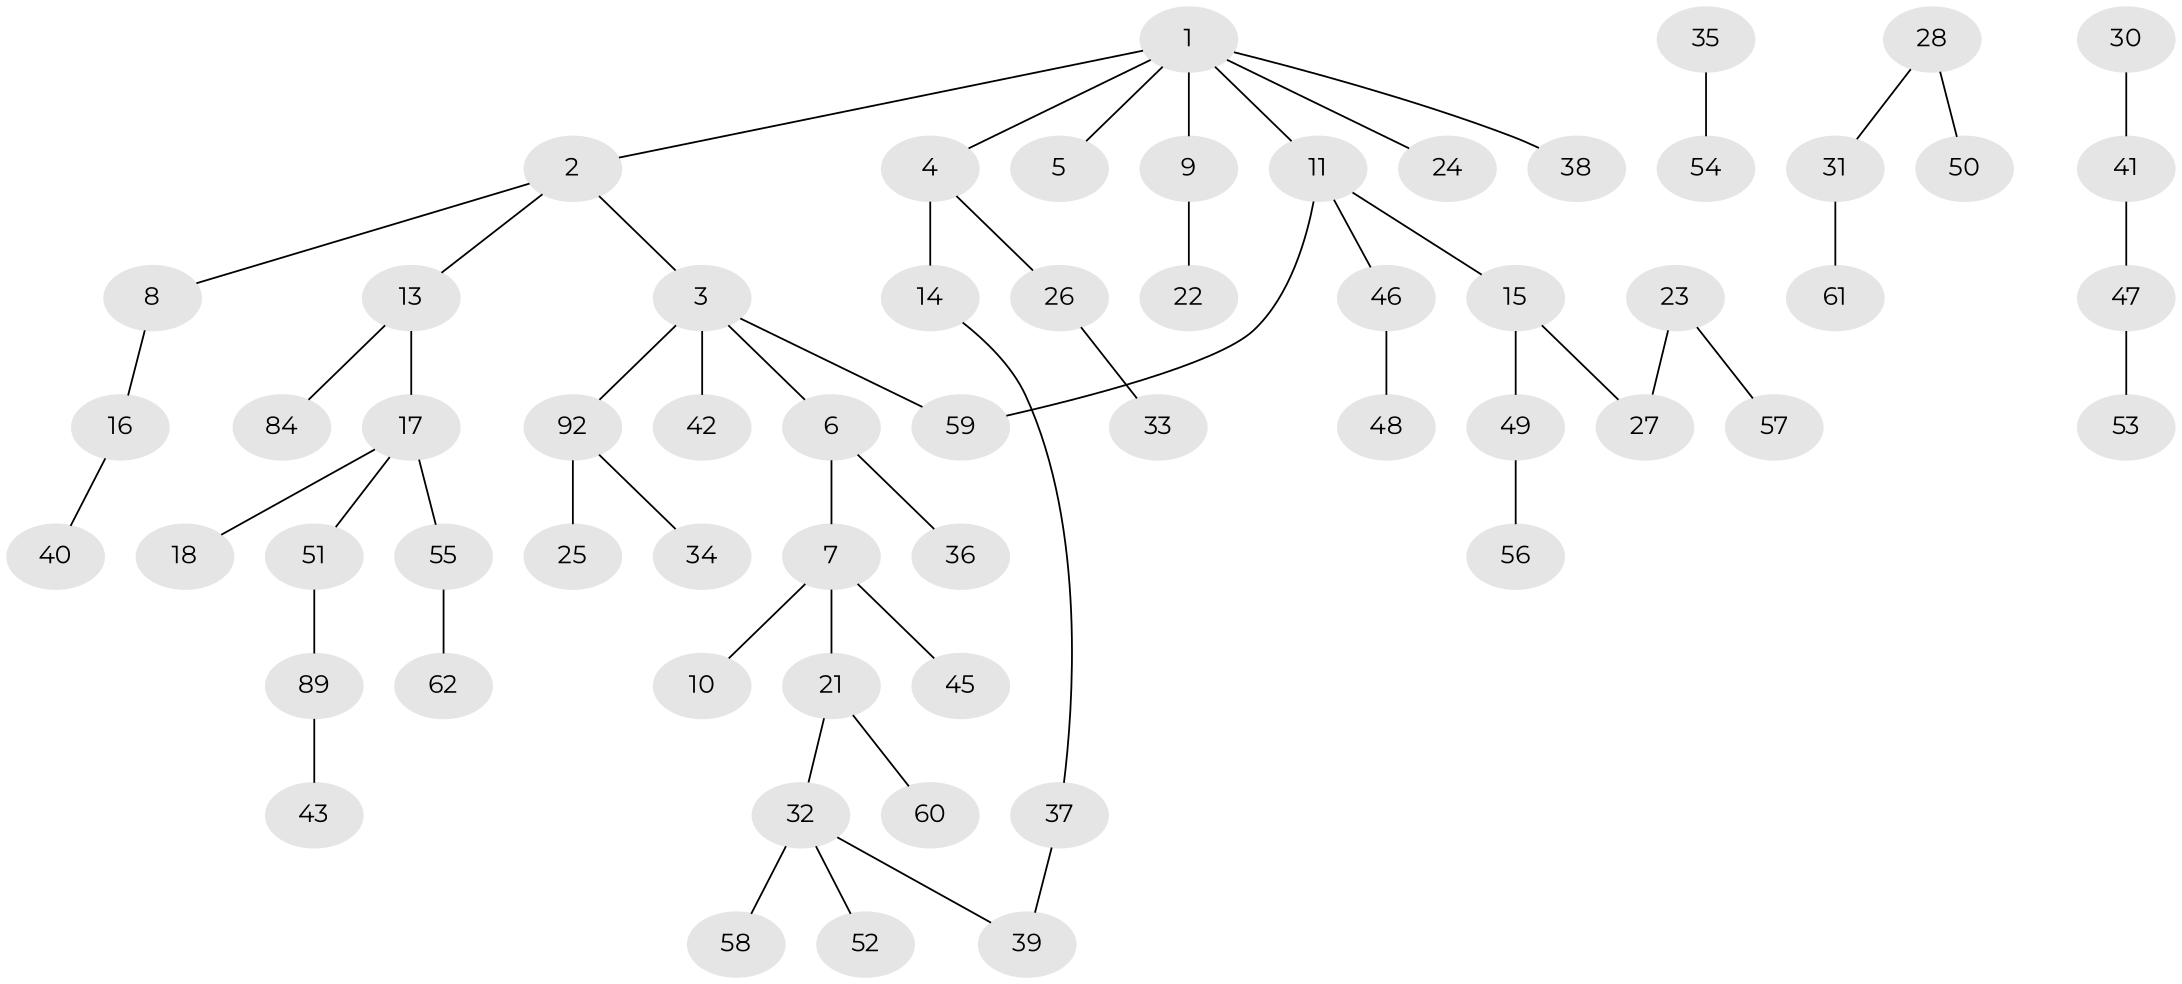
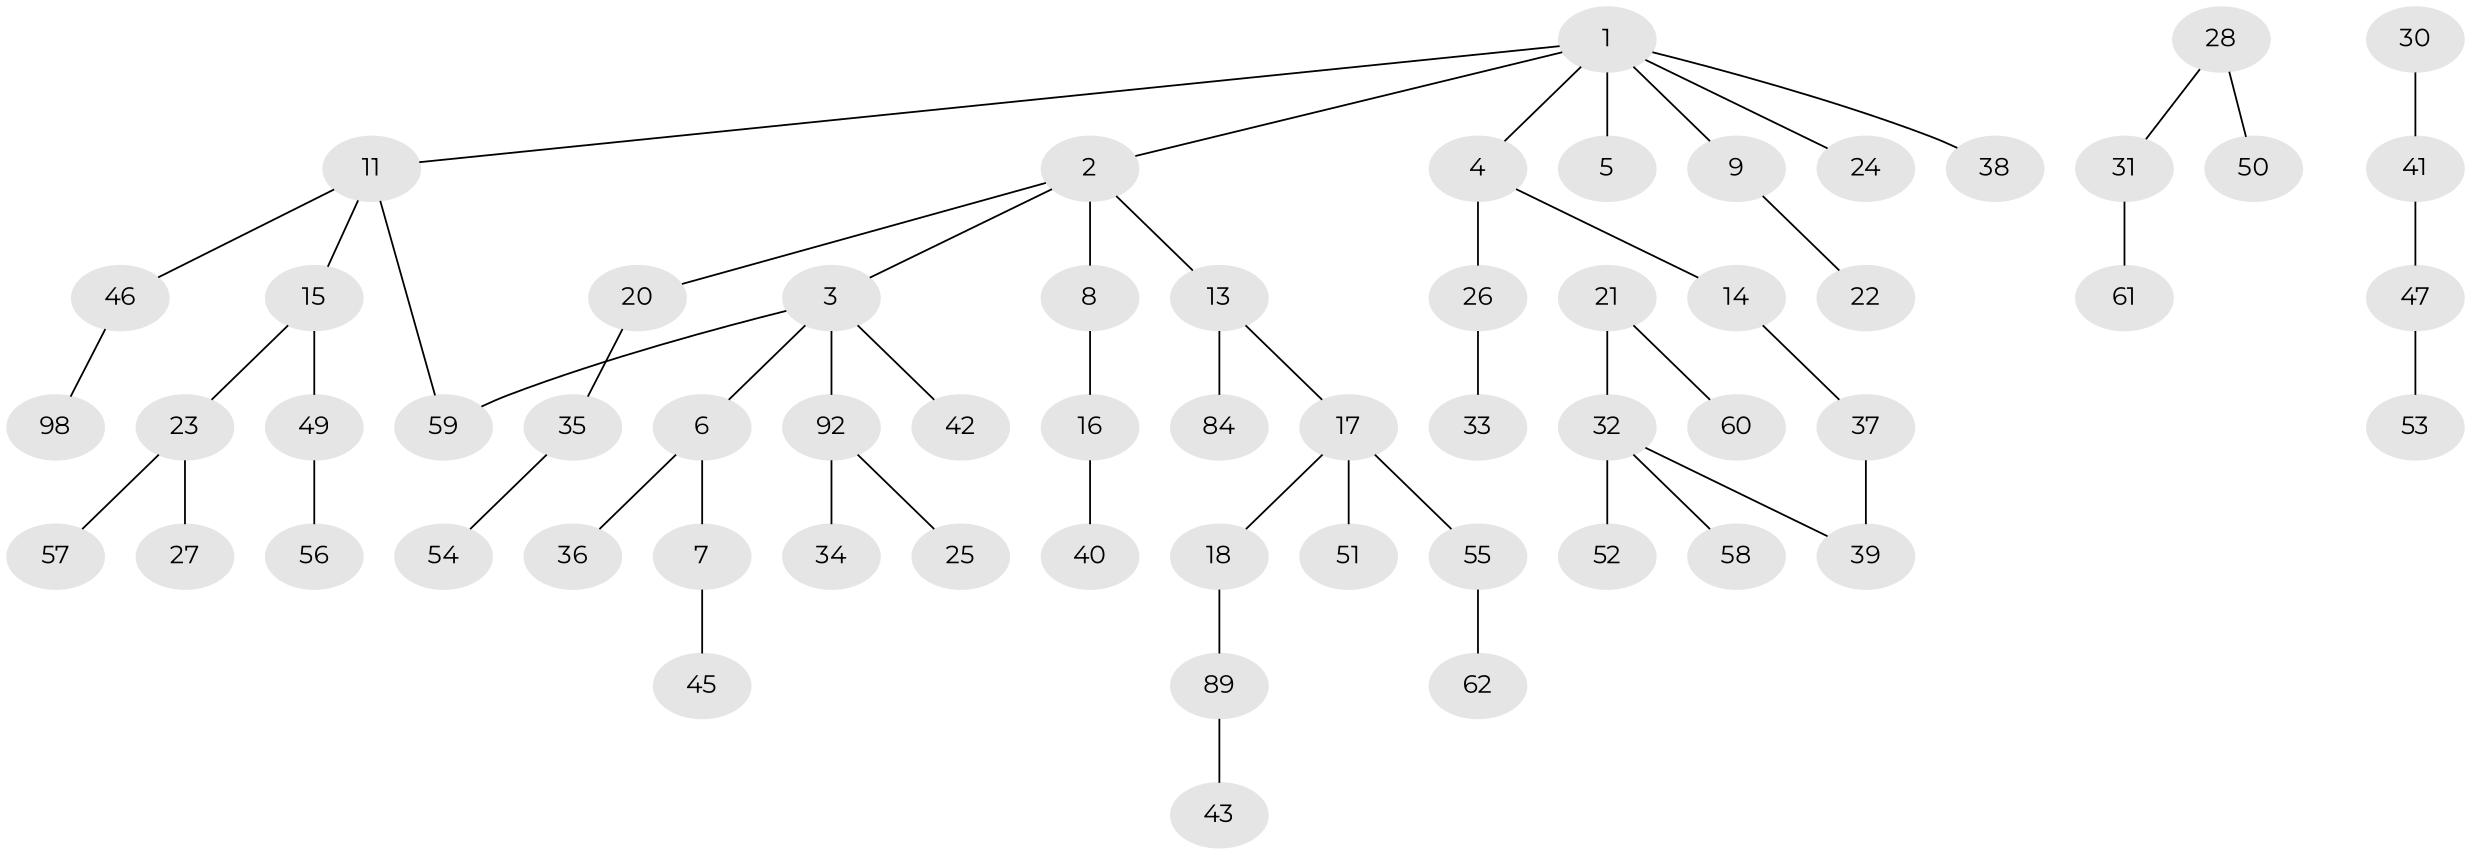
none -> (638, 298)
(1580, 363) -> (250, 363)
(1386, 427) -> (56, 427)
(314, 622) -> (1219, 622)
(831, 622) -> none
(702, 686) -> none
